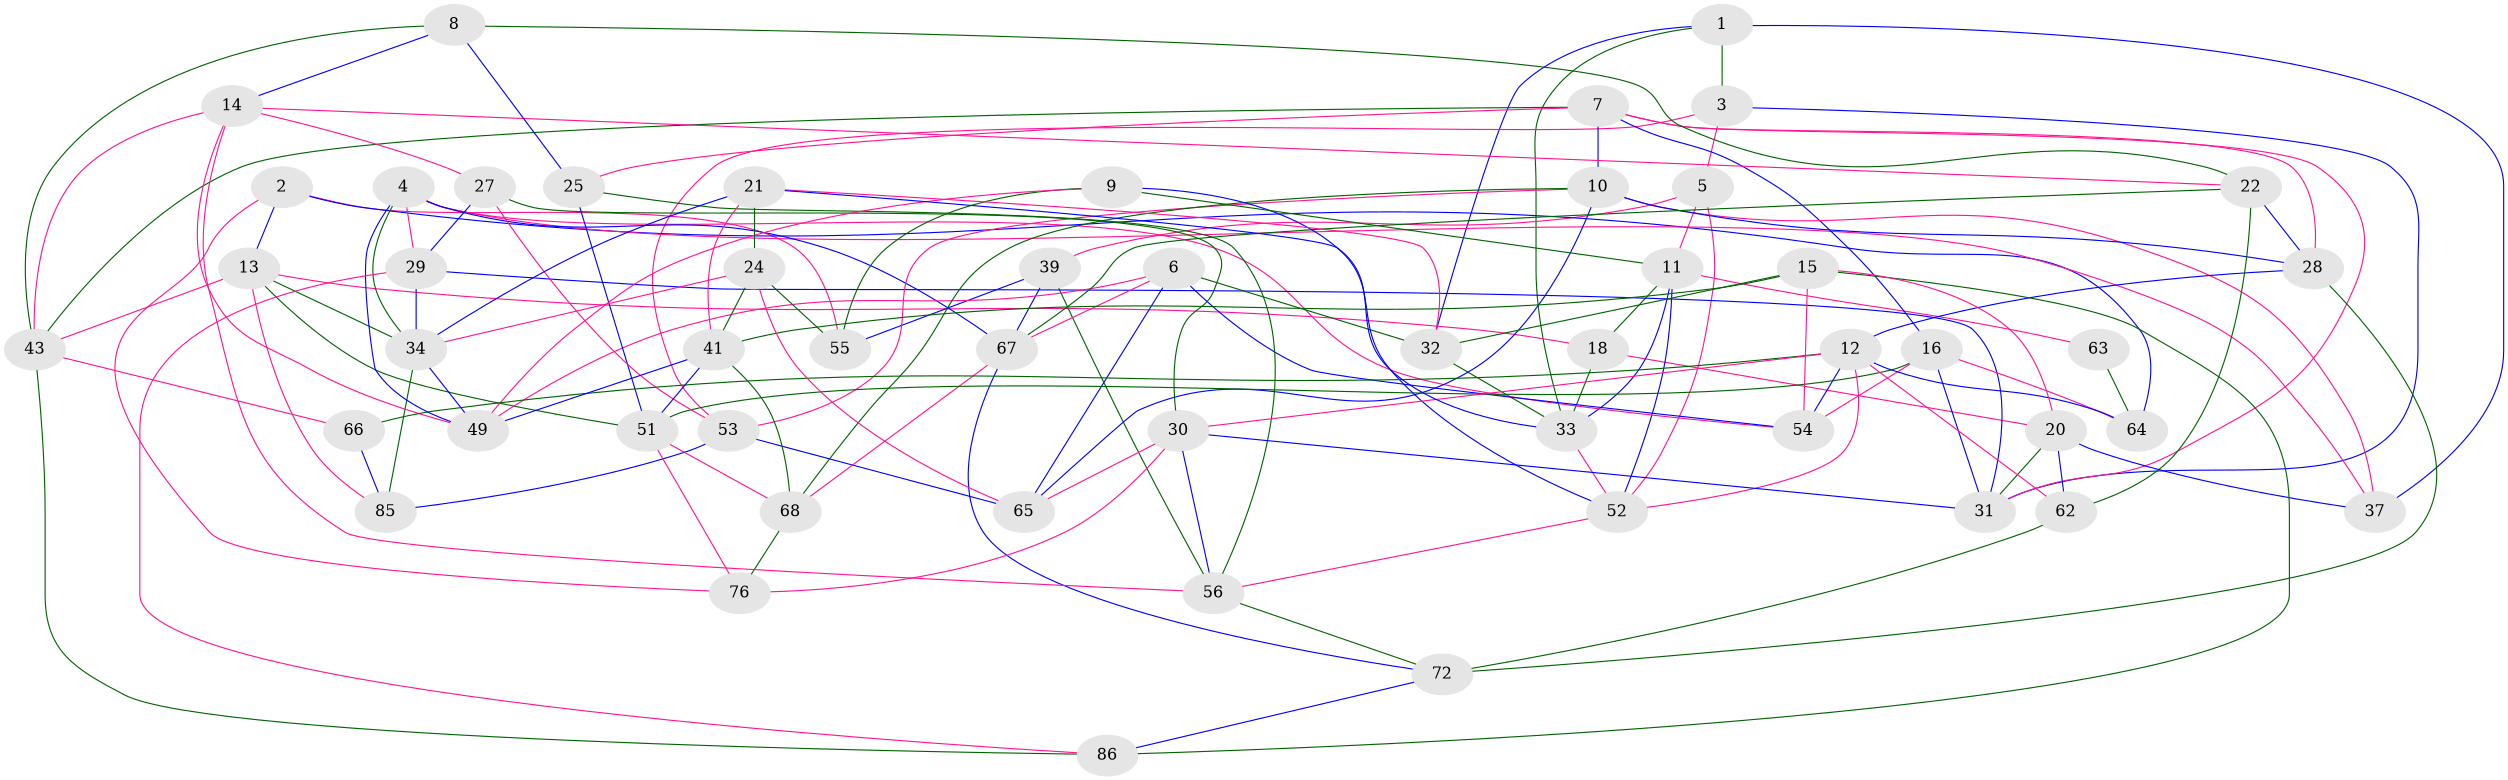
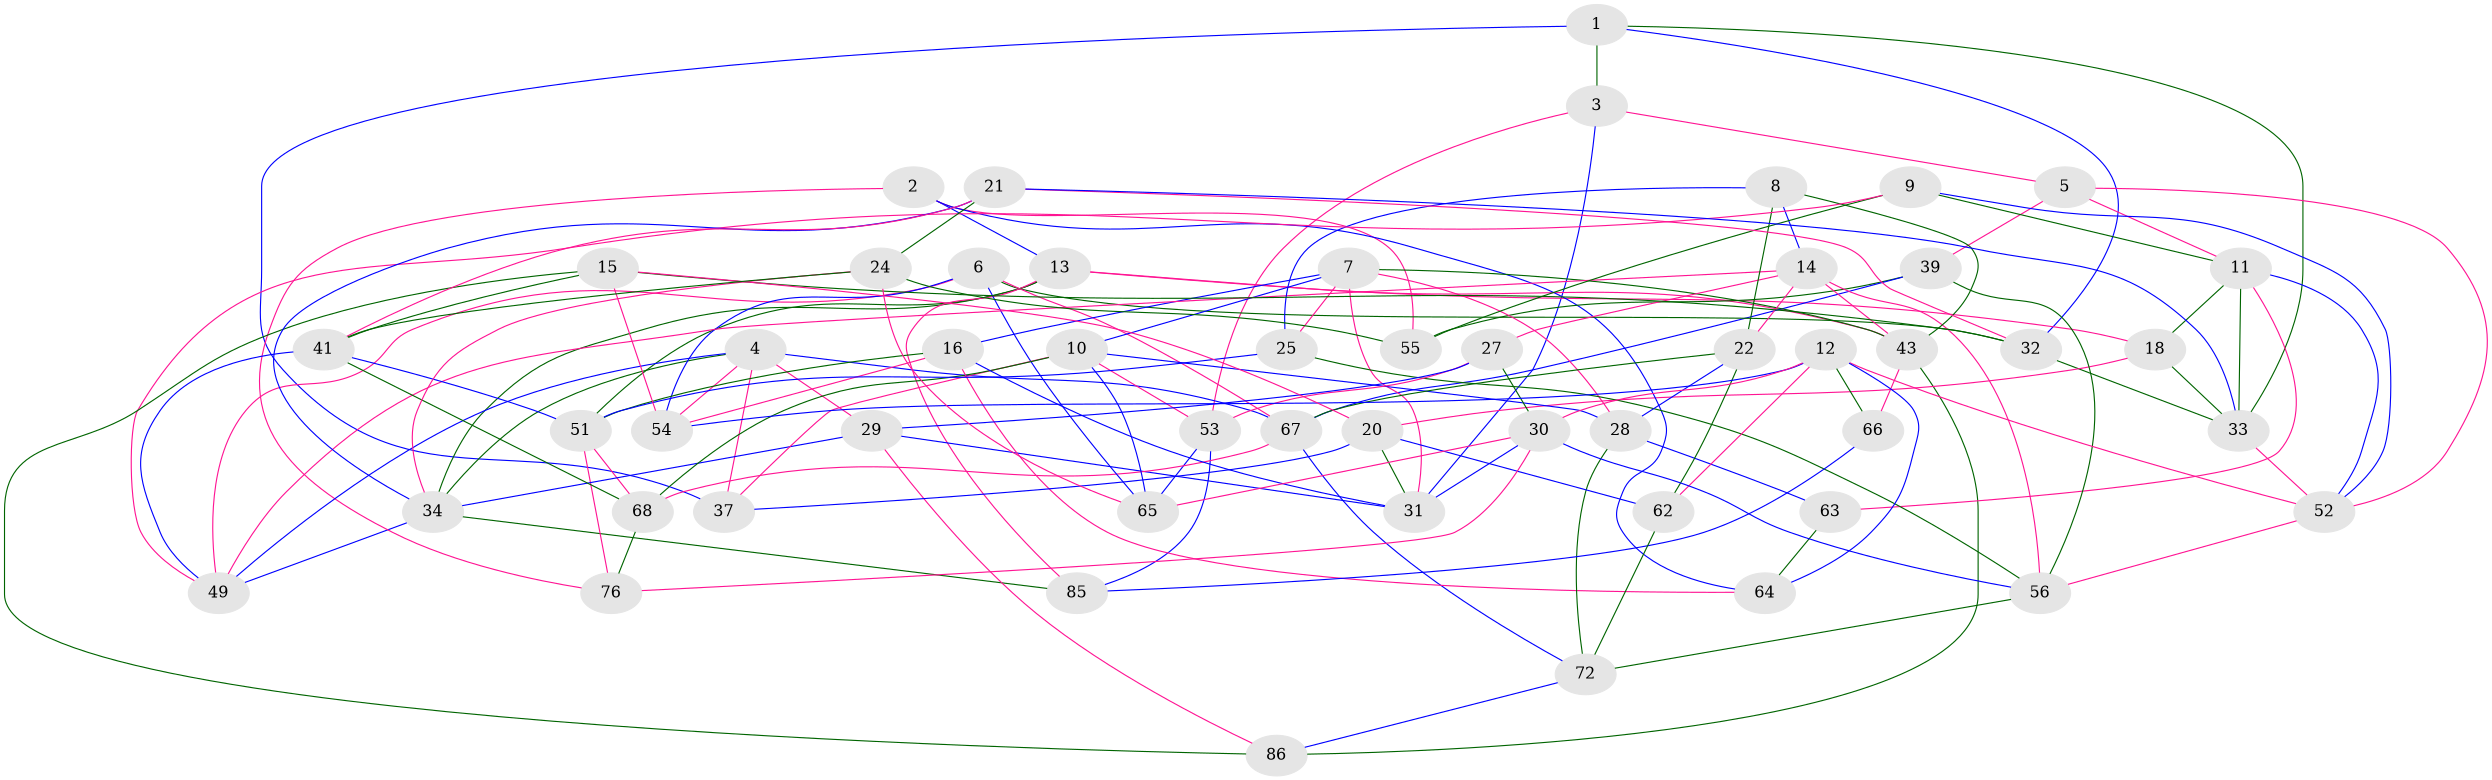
(2076, 291) -> (1726, 470)
(945, 309) -> (1549, 309)
(1649, 352) -> (2240, 350)
